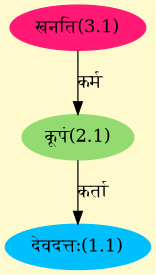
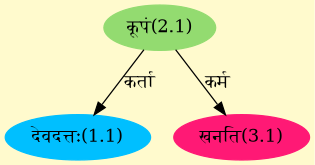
(78, 76) -> (197, 77)
